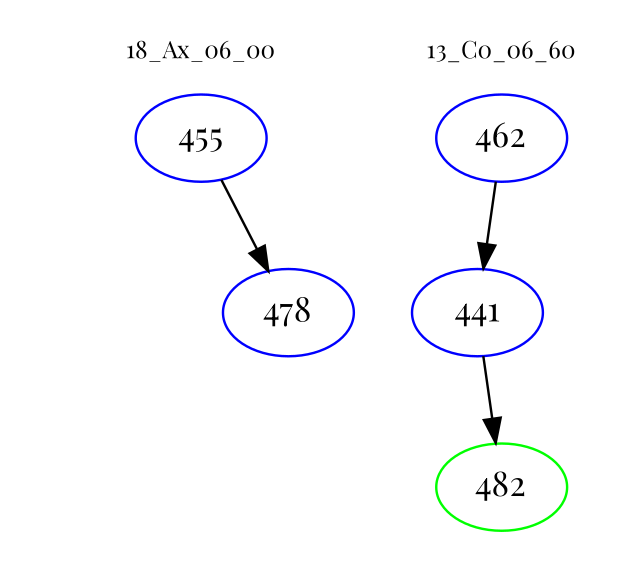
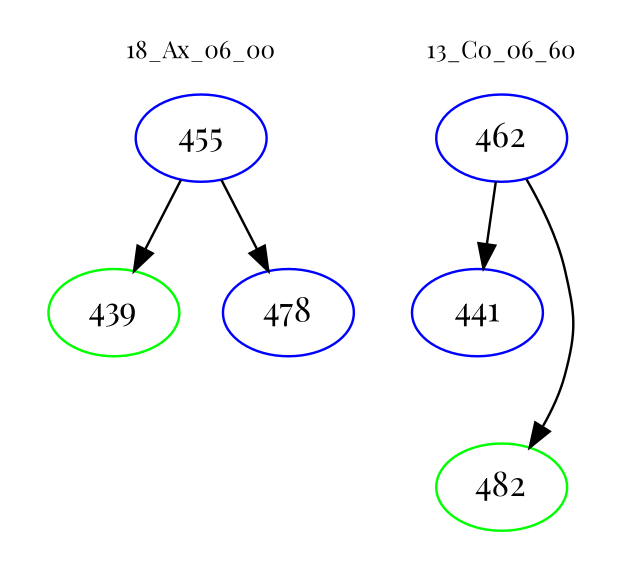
none -> (114, 313)
(488, 387) -> (571, 301)
